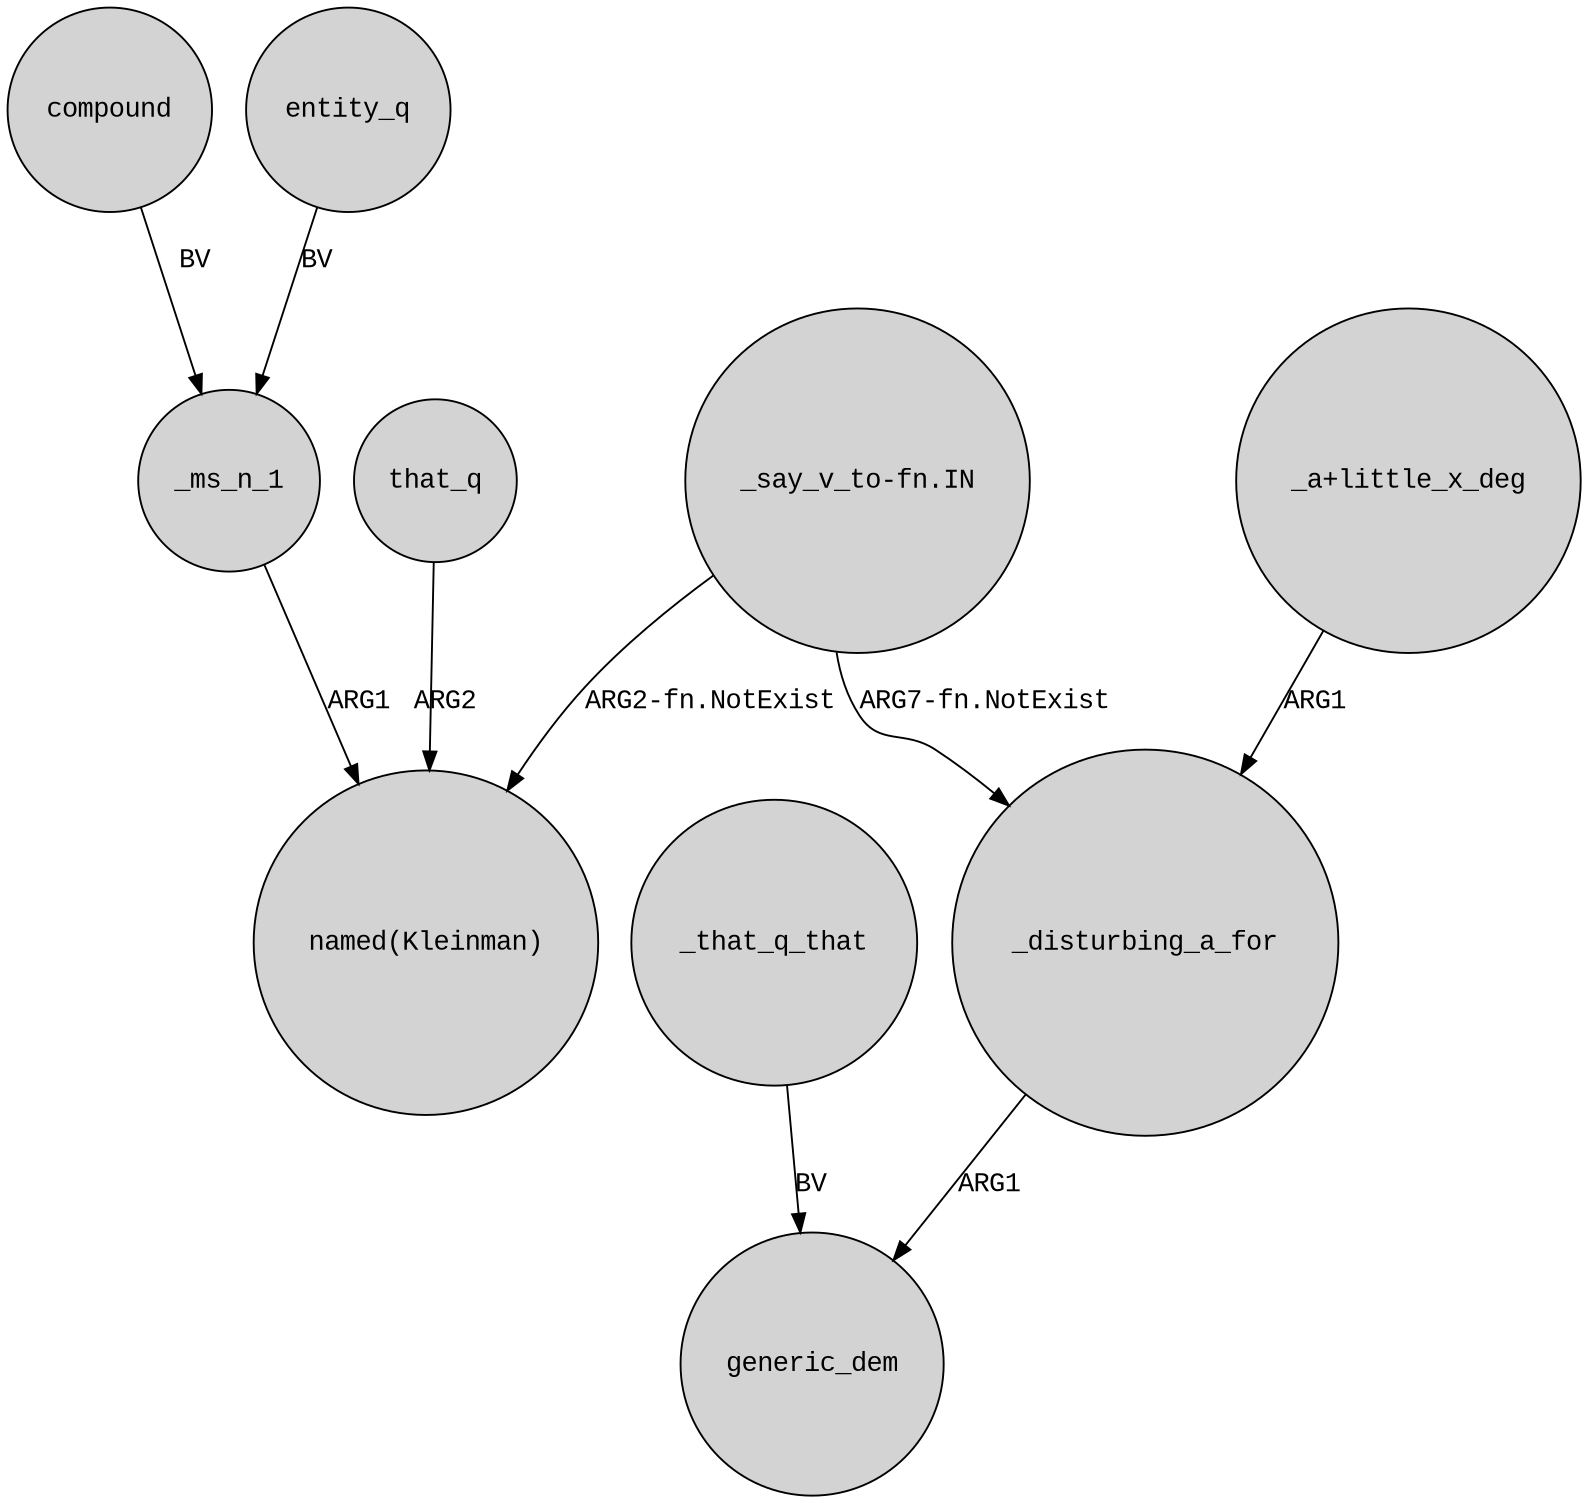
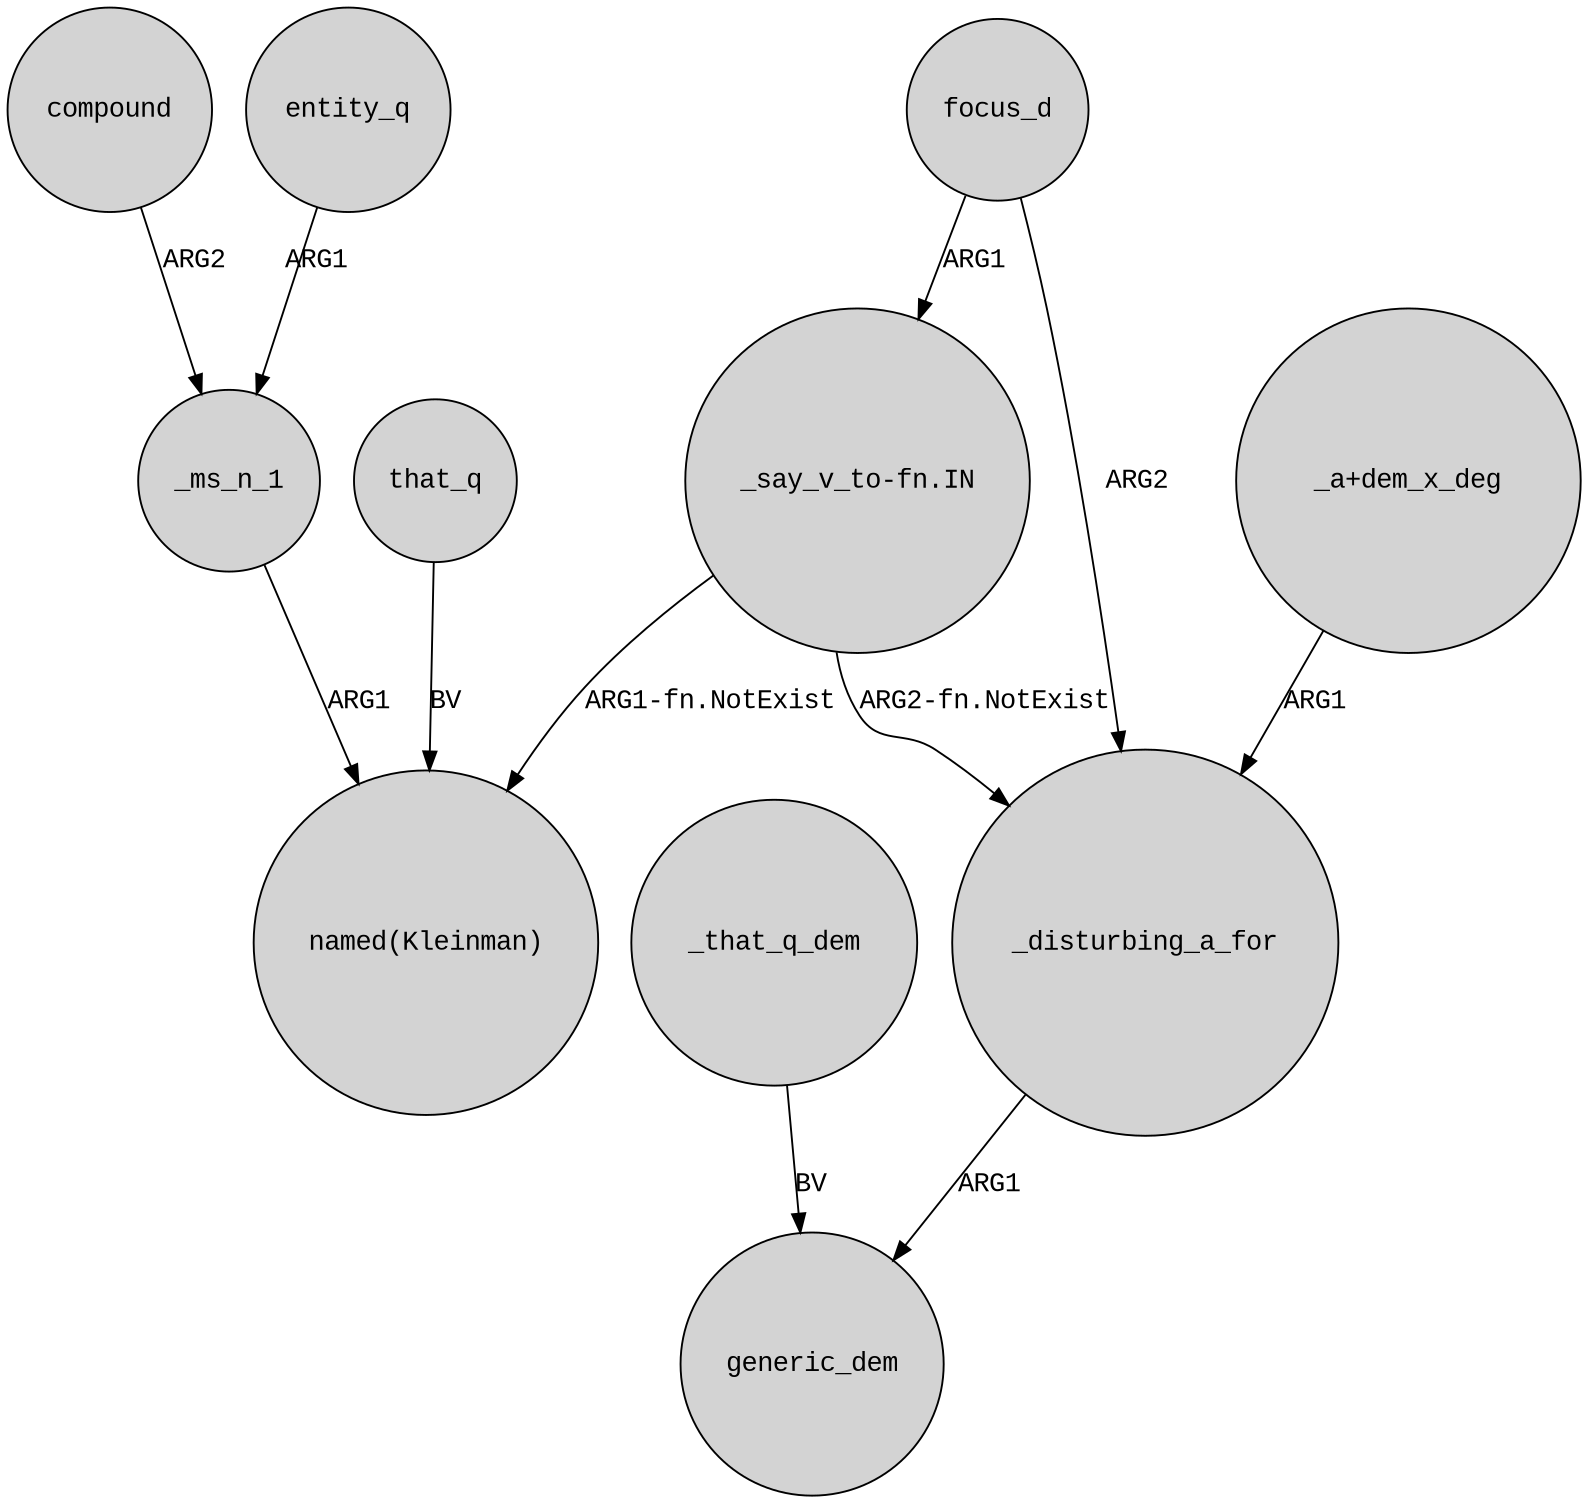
none -> (998, 110)
(195, 260) -> (195, 260)
(317, 260) -> (317, 260)
(1408, 481) -> (1408, 481)
(446, 701) -> (446, 701)
(711, 701) -> (711, 701)
(985, 701) -> (985, 701)
(774, 943) -> (774, 943)
